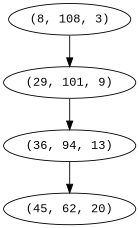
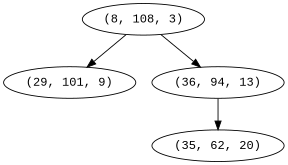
(70, 110) -> (177, 48)
(70, 209) -> (218, 146)
